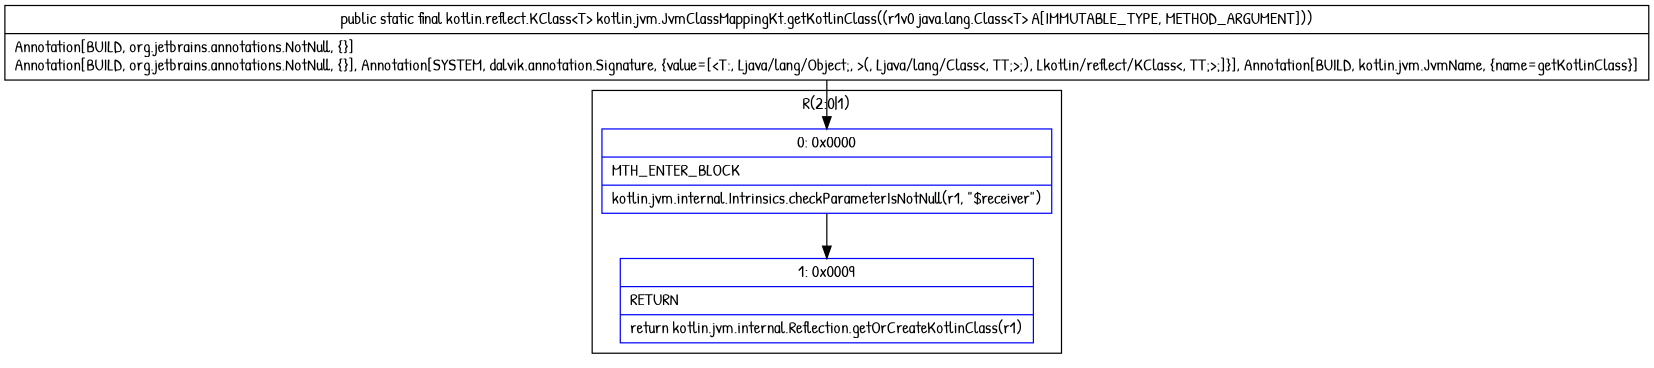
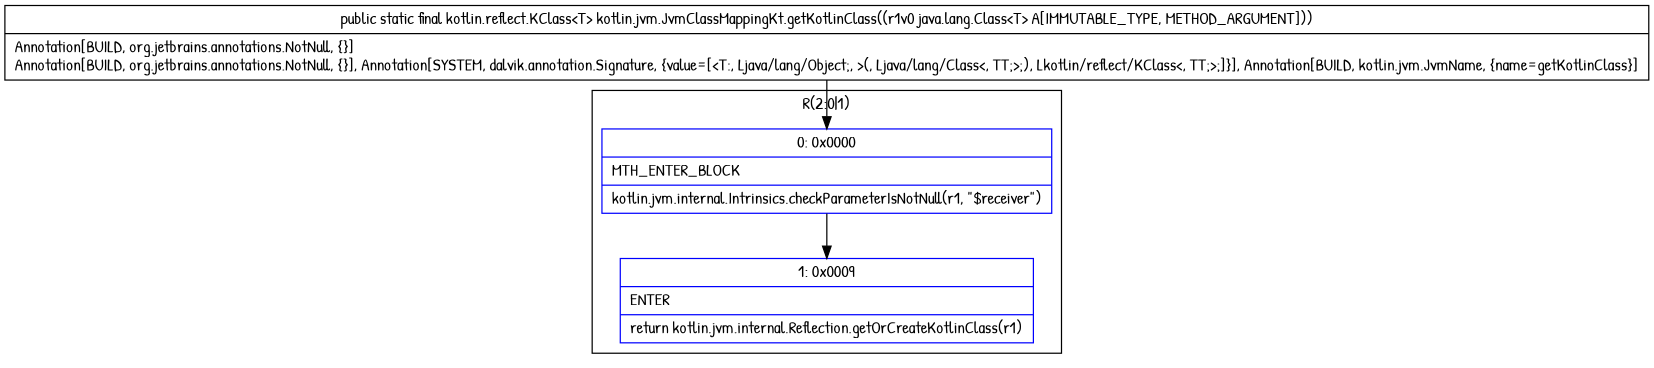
(654, 300) -> (650, 300)
